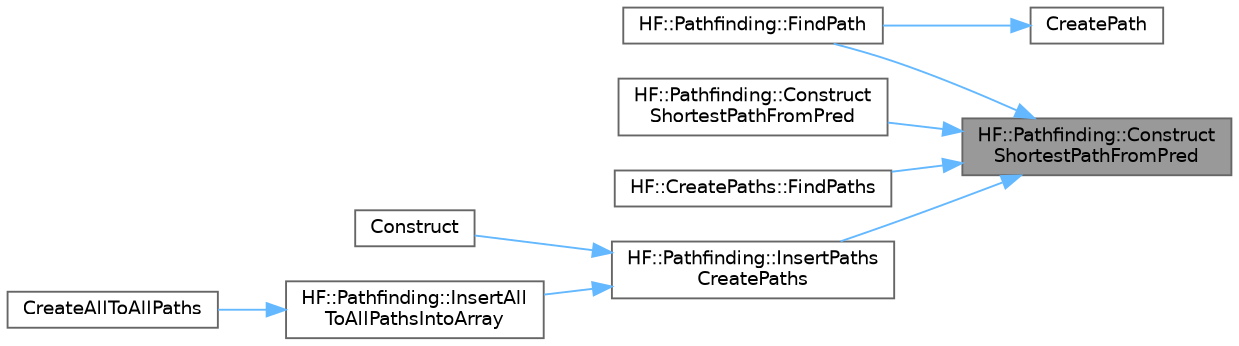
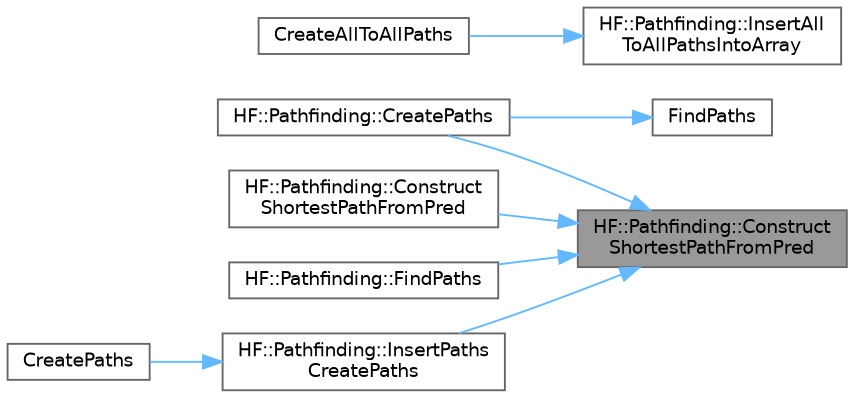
(753, 26) -> (364, 117)
(1097, 26) -> (712, 117)
(753, 188) -> (364, 280)
(415, 228) -> (79, 362)
(568, 292) -> none
